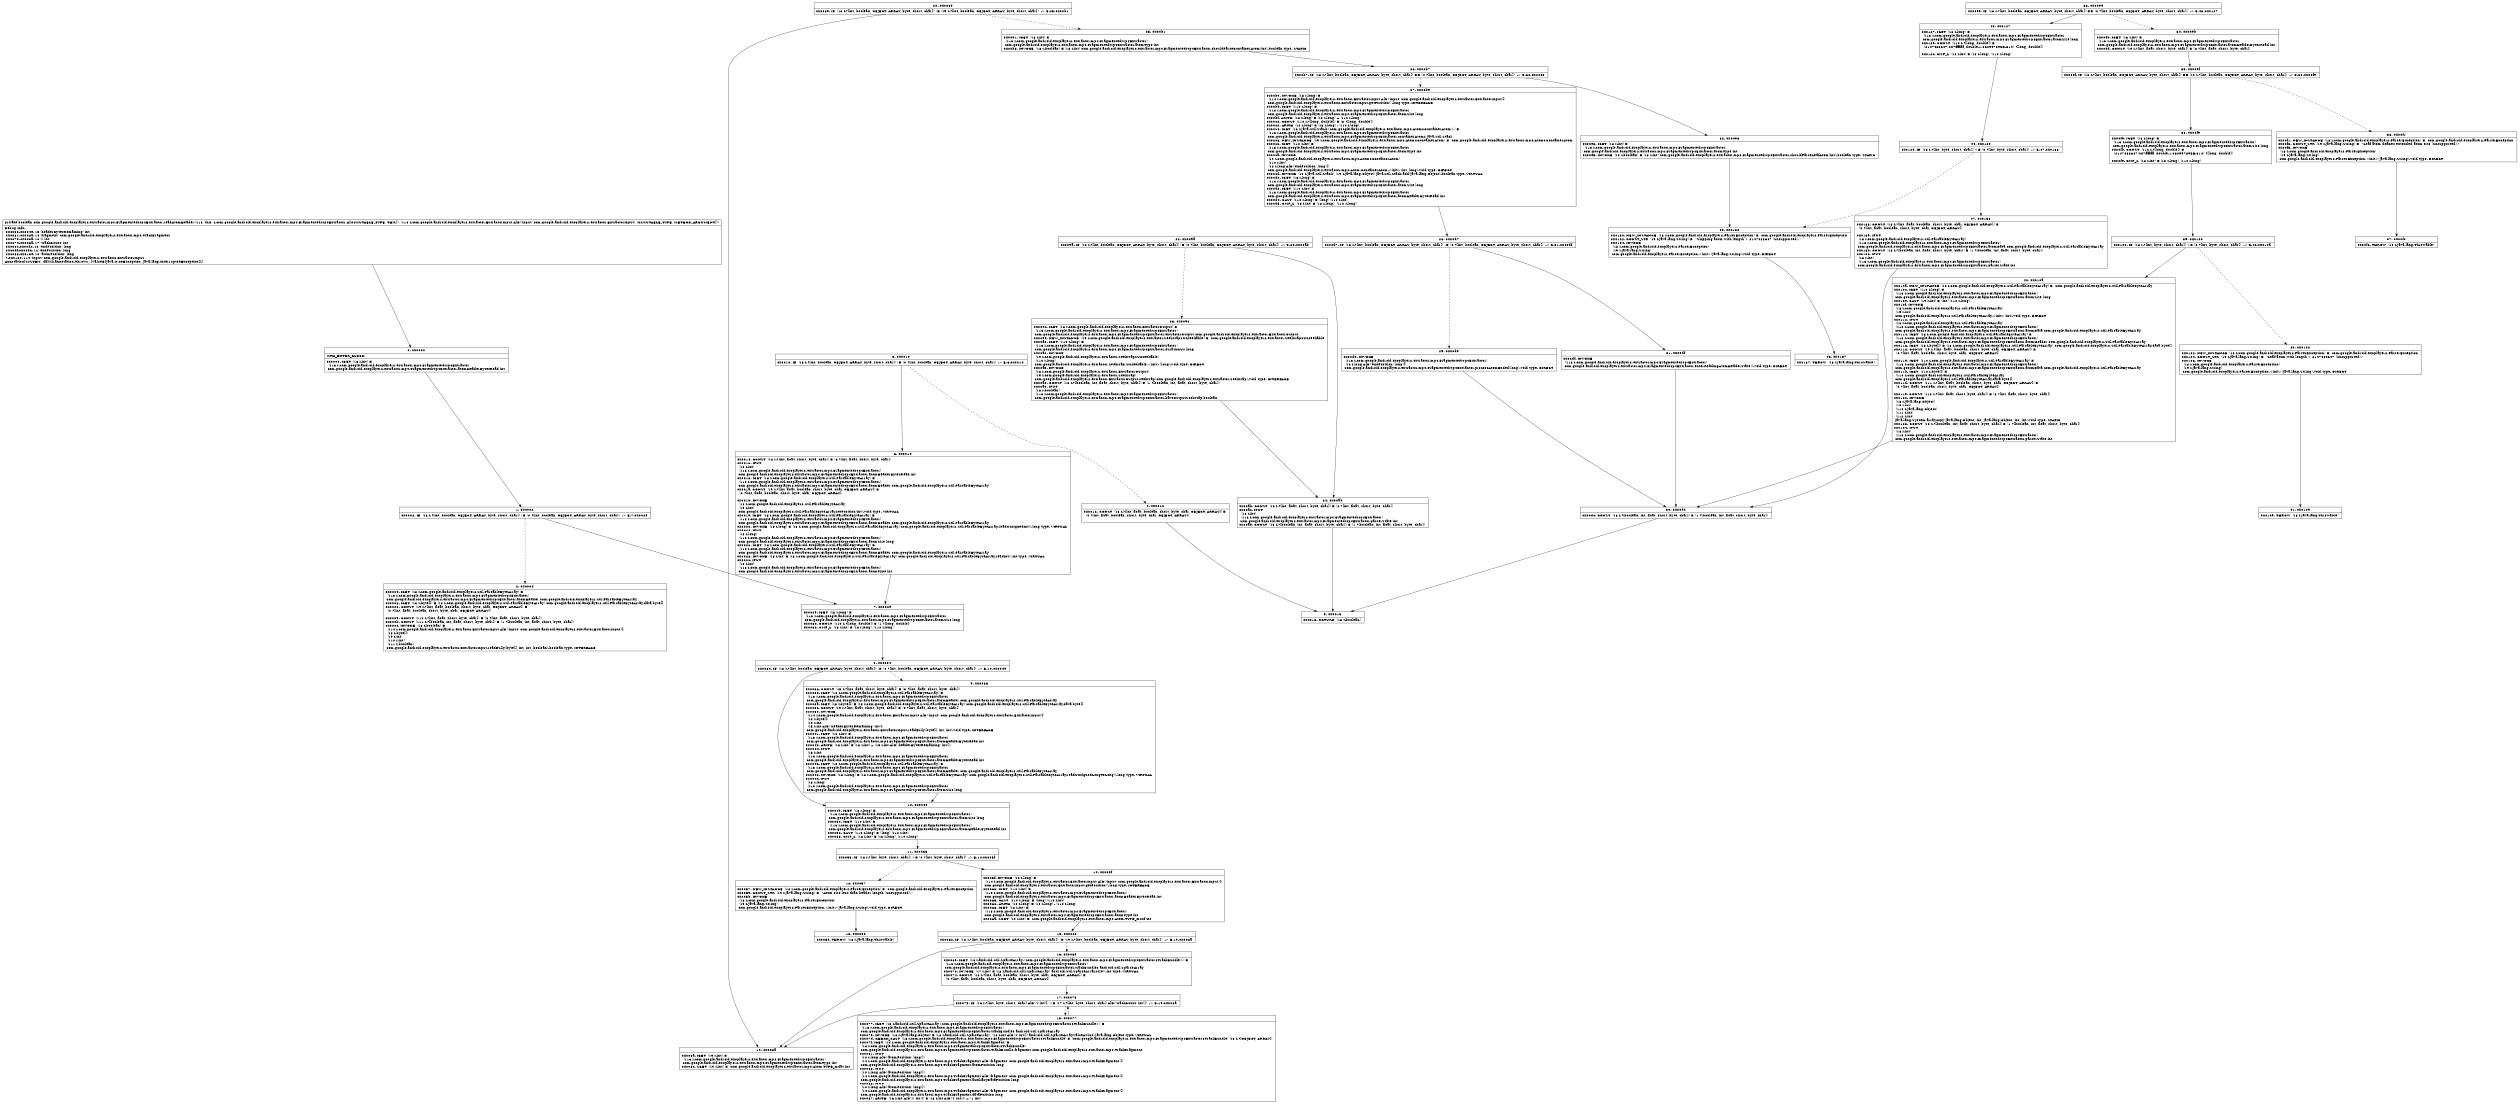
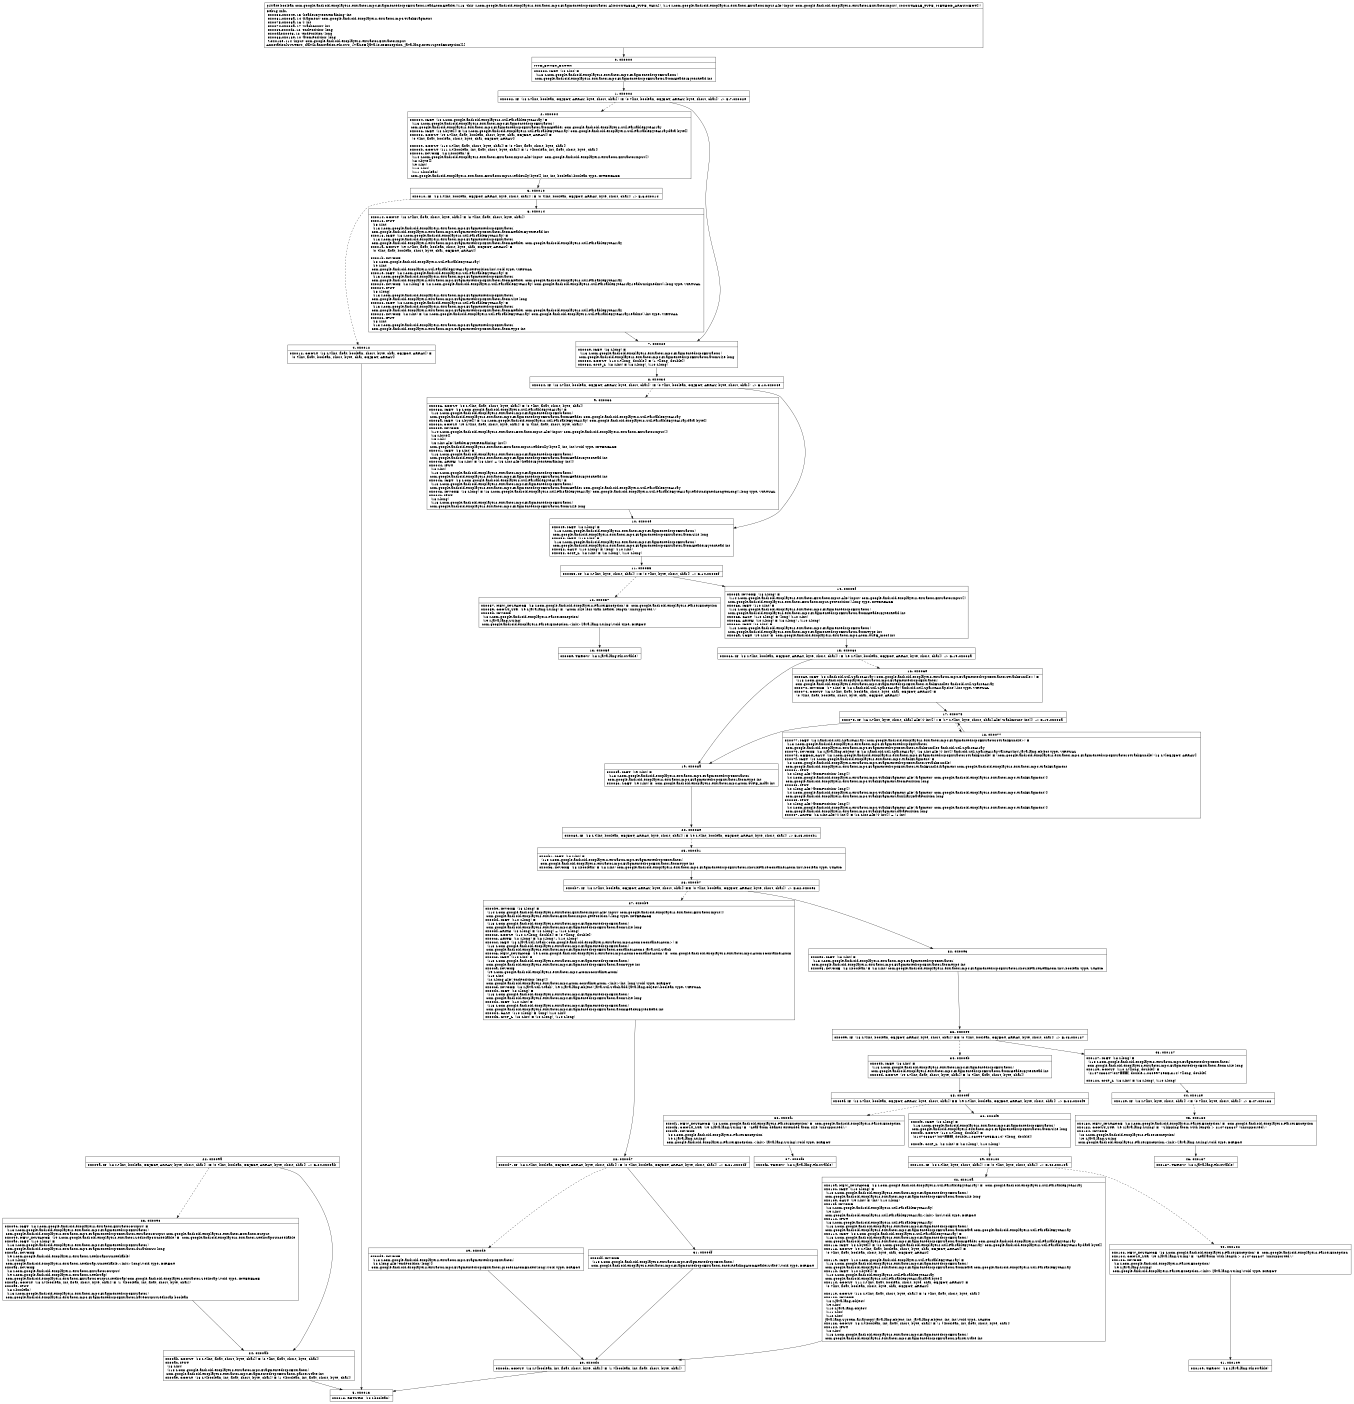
none -> (539, 182)
(1730, 191) -> (959, 999)
(1981, 242) -> none
(728, 474) -> (691, 806)
